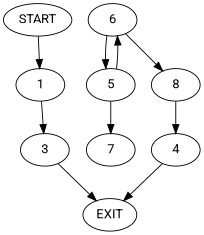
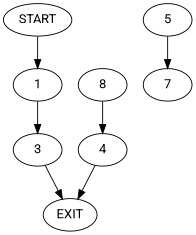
(113, 20) -> none
